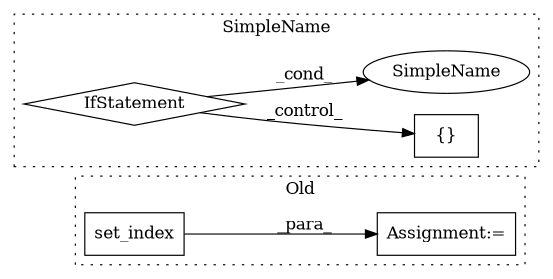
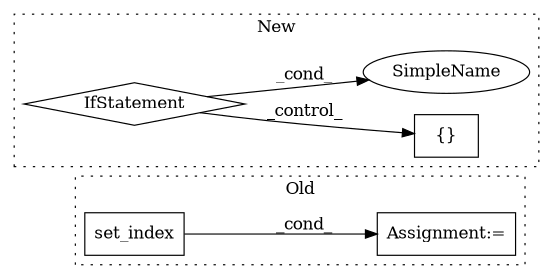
(277, 28) -> (277, 28)
(304, 225) -> (304, 225)
